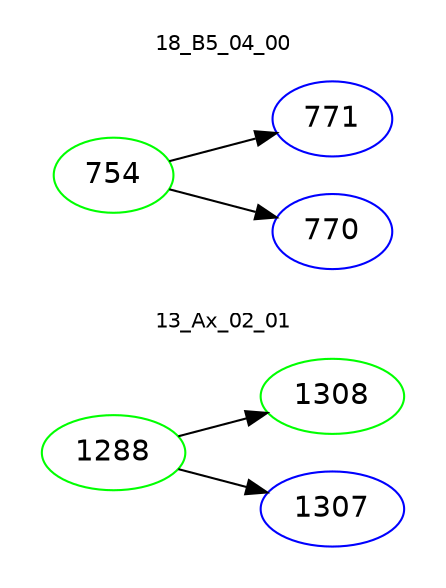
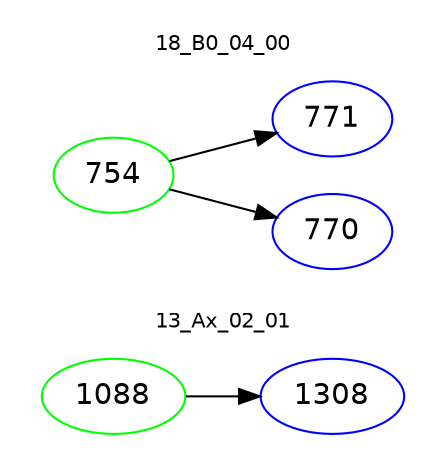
(223, 45) -> (223, 45)
(332, 396) -> (332, 396)
(114, 453) -> (114, 396)
(332, 509) -> none
